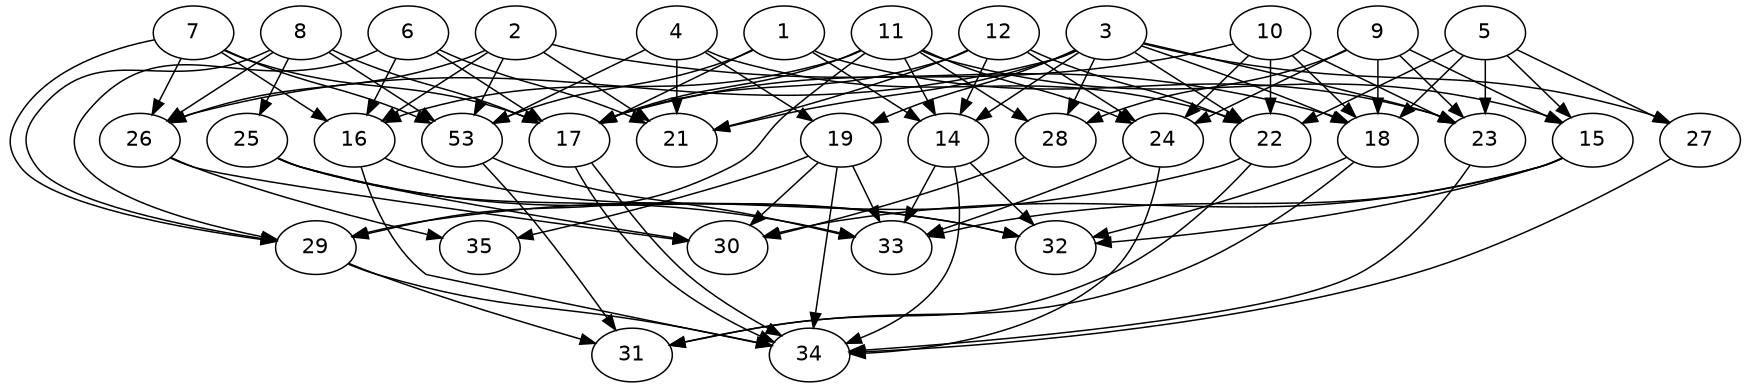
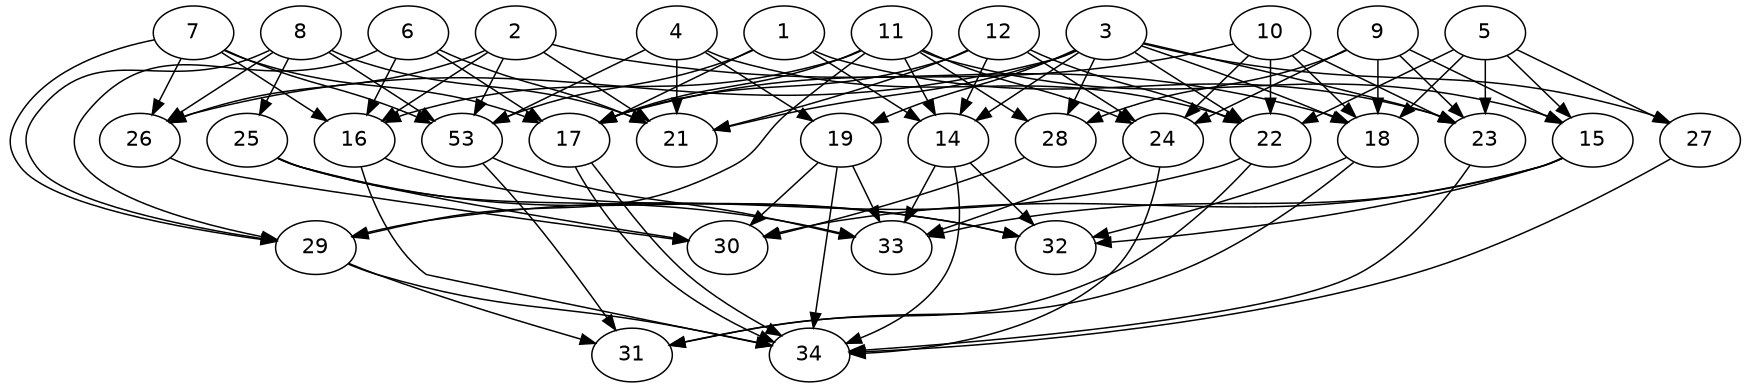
(379, 69) -> (481, 86)
(480, 248) -> none
